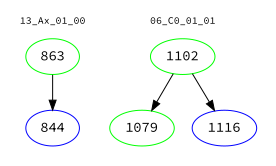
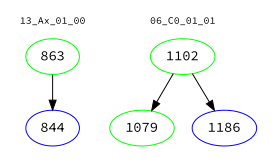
(224, 128) -> (224, 128)
